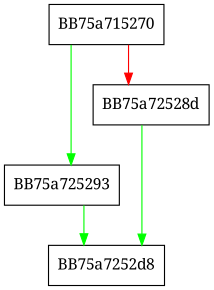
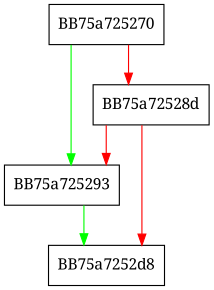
(107, 25) -> (107, 25)
none -> (106, 139)
(142, 180) -> (142, 180)
